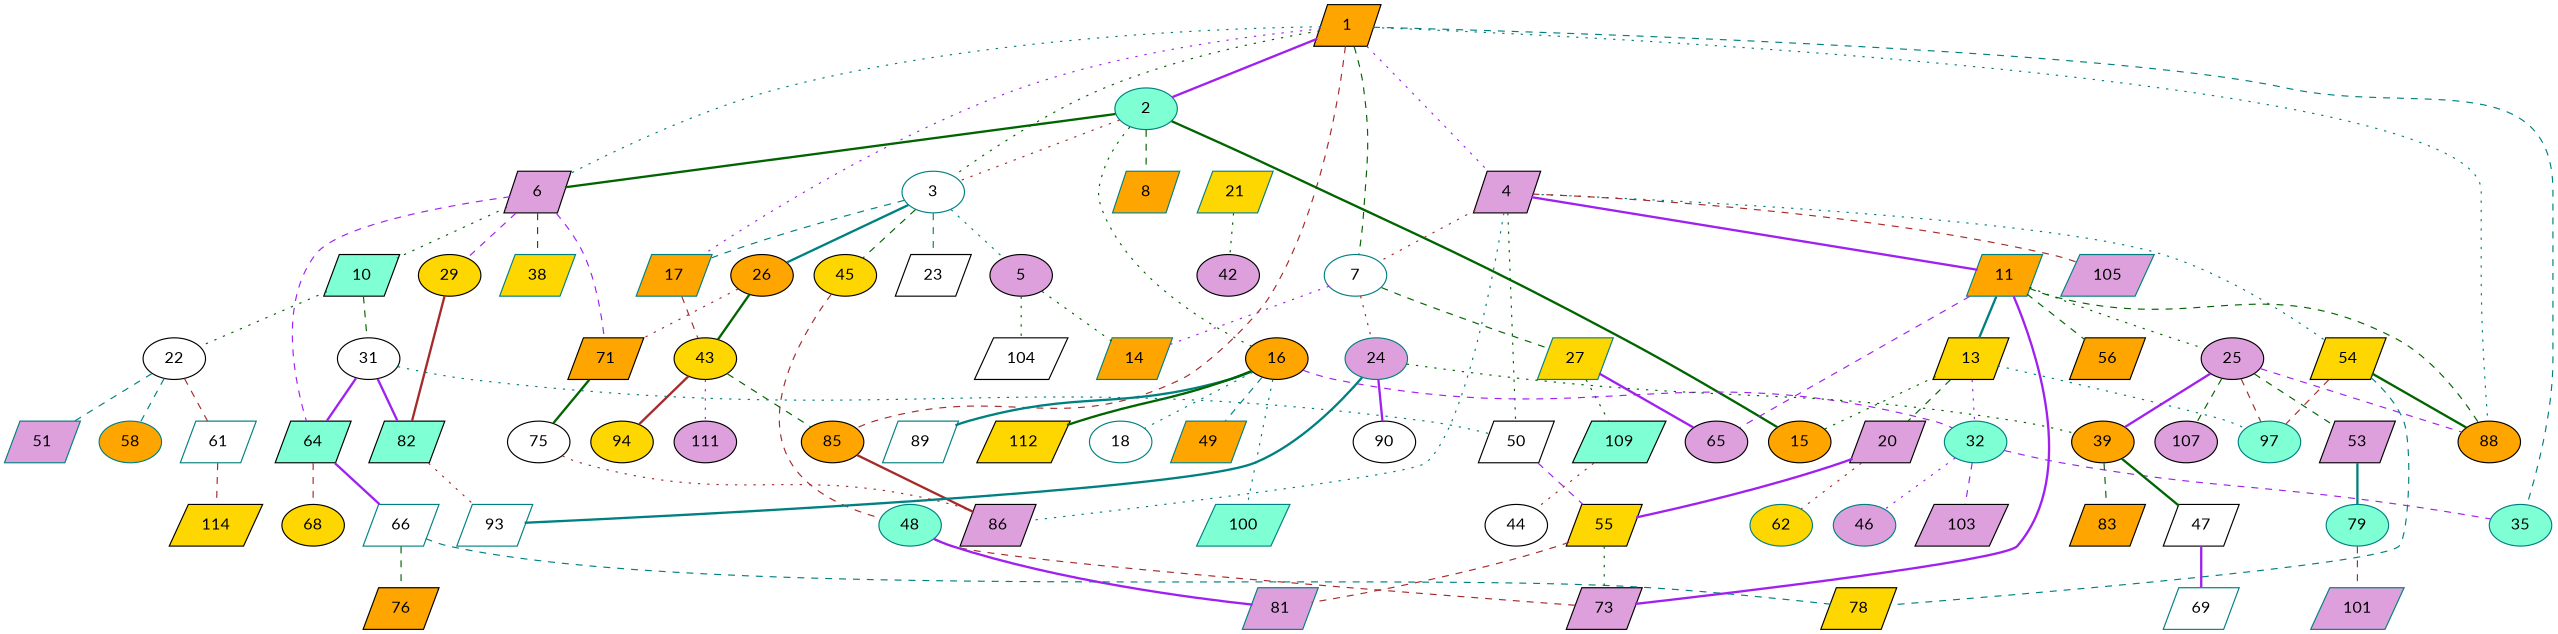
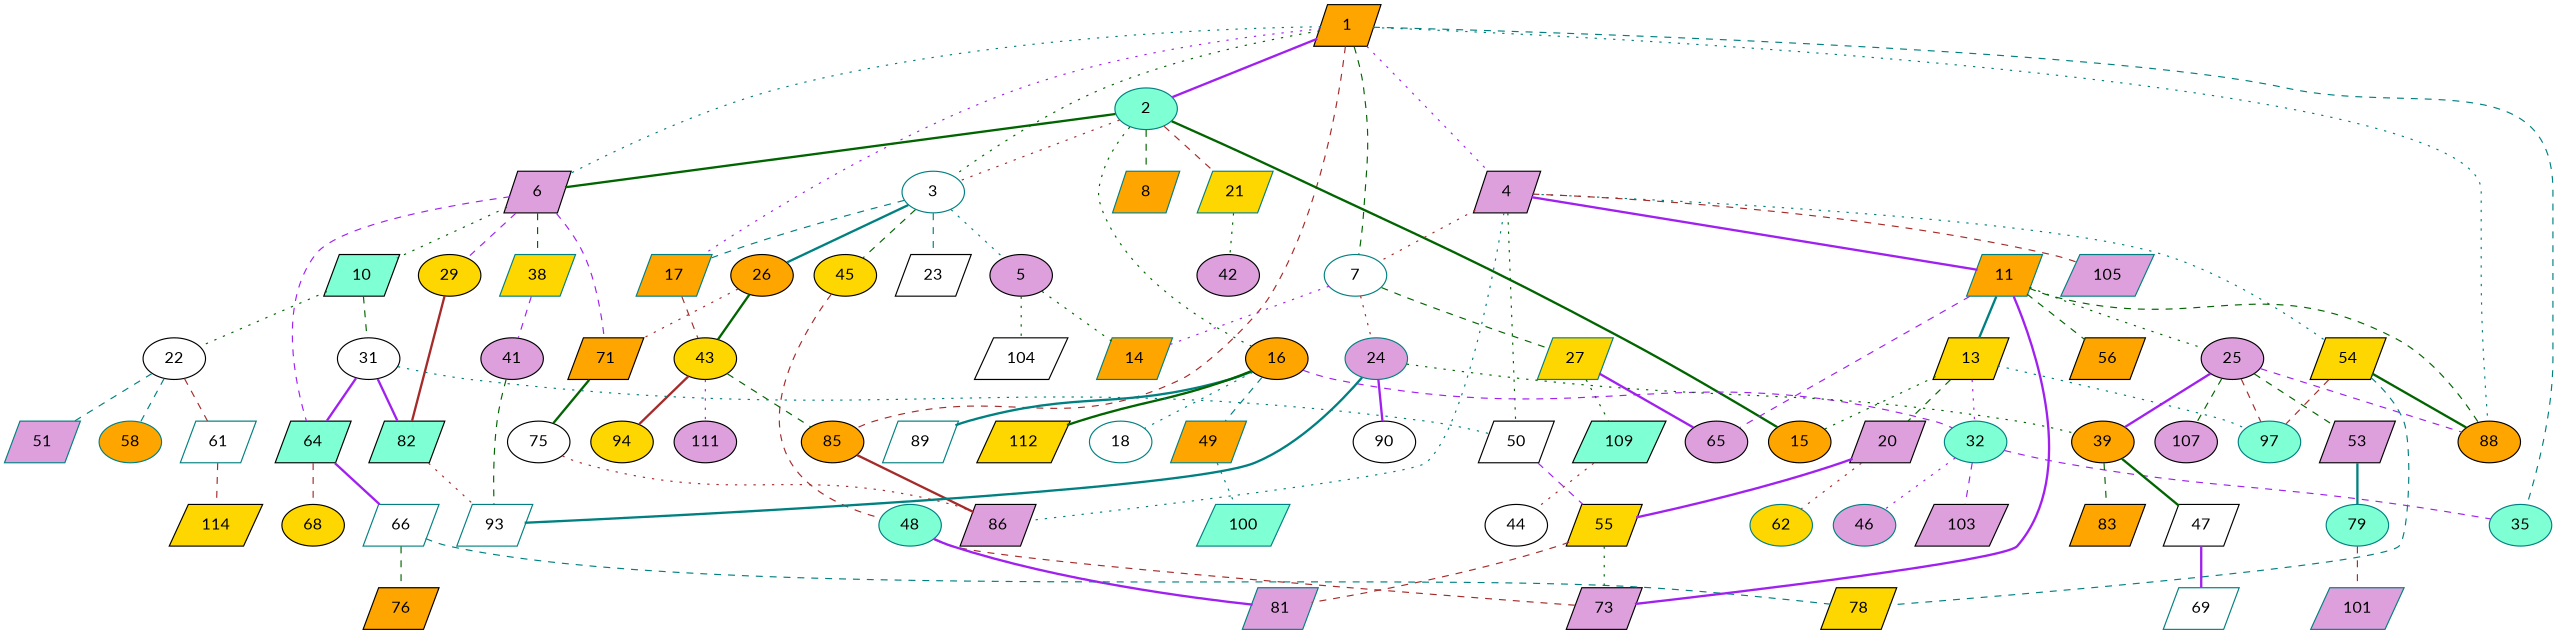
none -> (1189, 149)
none -> (512, 359)
(1260, 442) -> (1226, 484)
